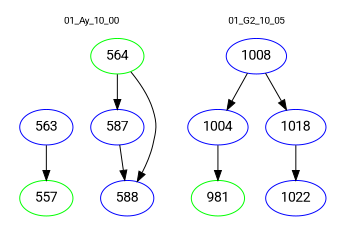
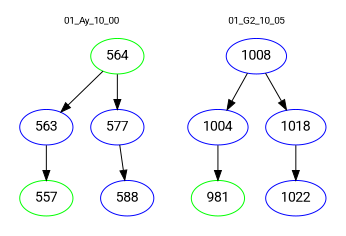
(155, 120) -> (85, 88)
(117, 127) -> (117, 127)
